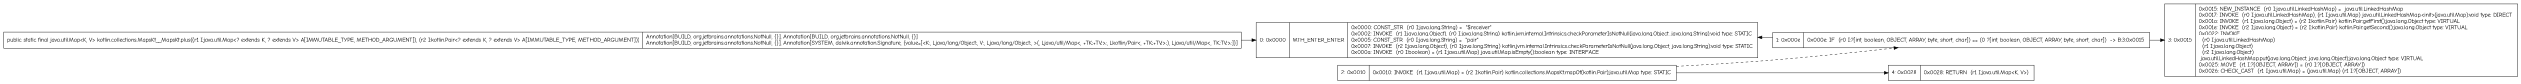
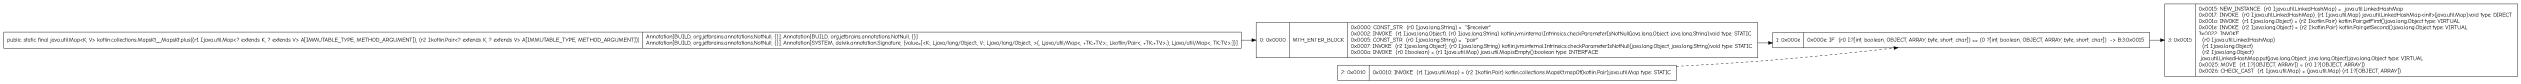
(2221, 34) -> (2221, 34)
(1767, 37) -> (1763, 43)
(1318, 40) -> (1318, 40)
(1961, 73) -> none
